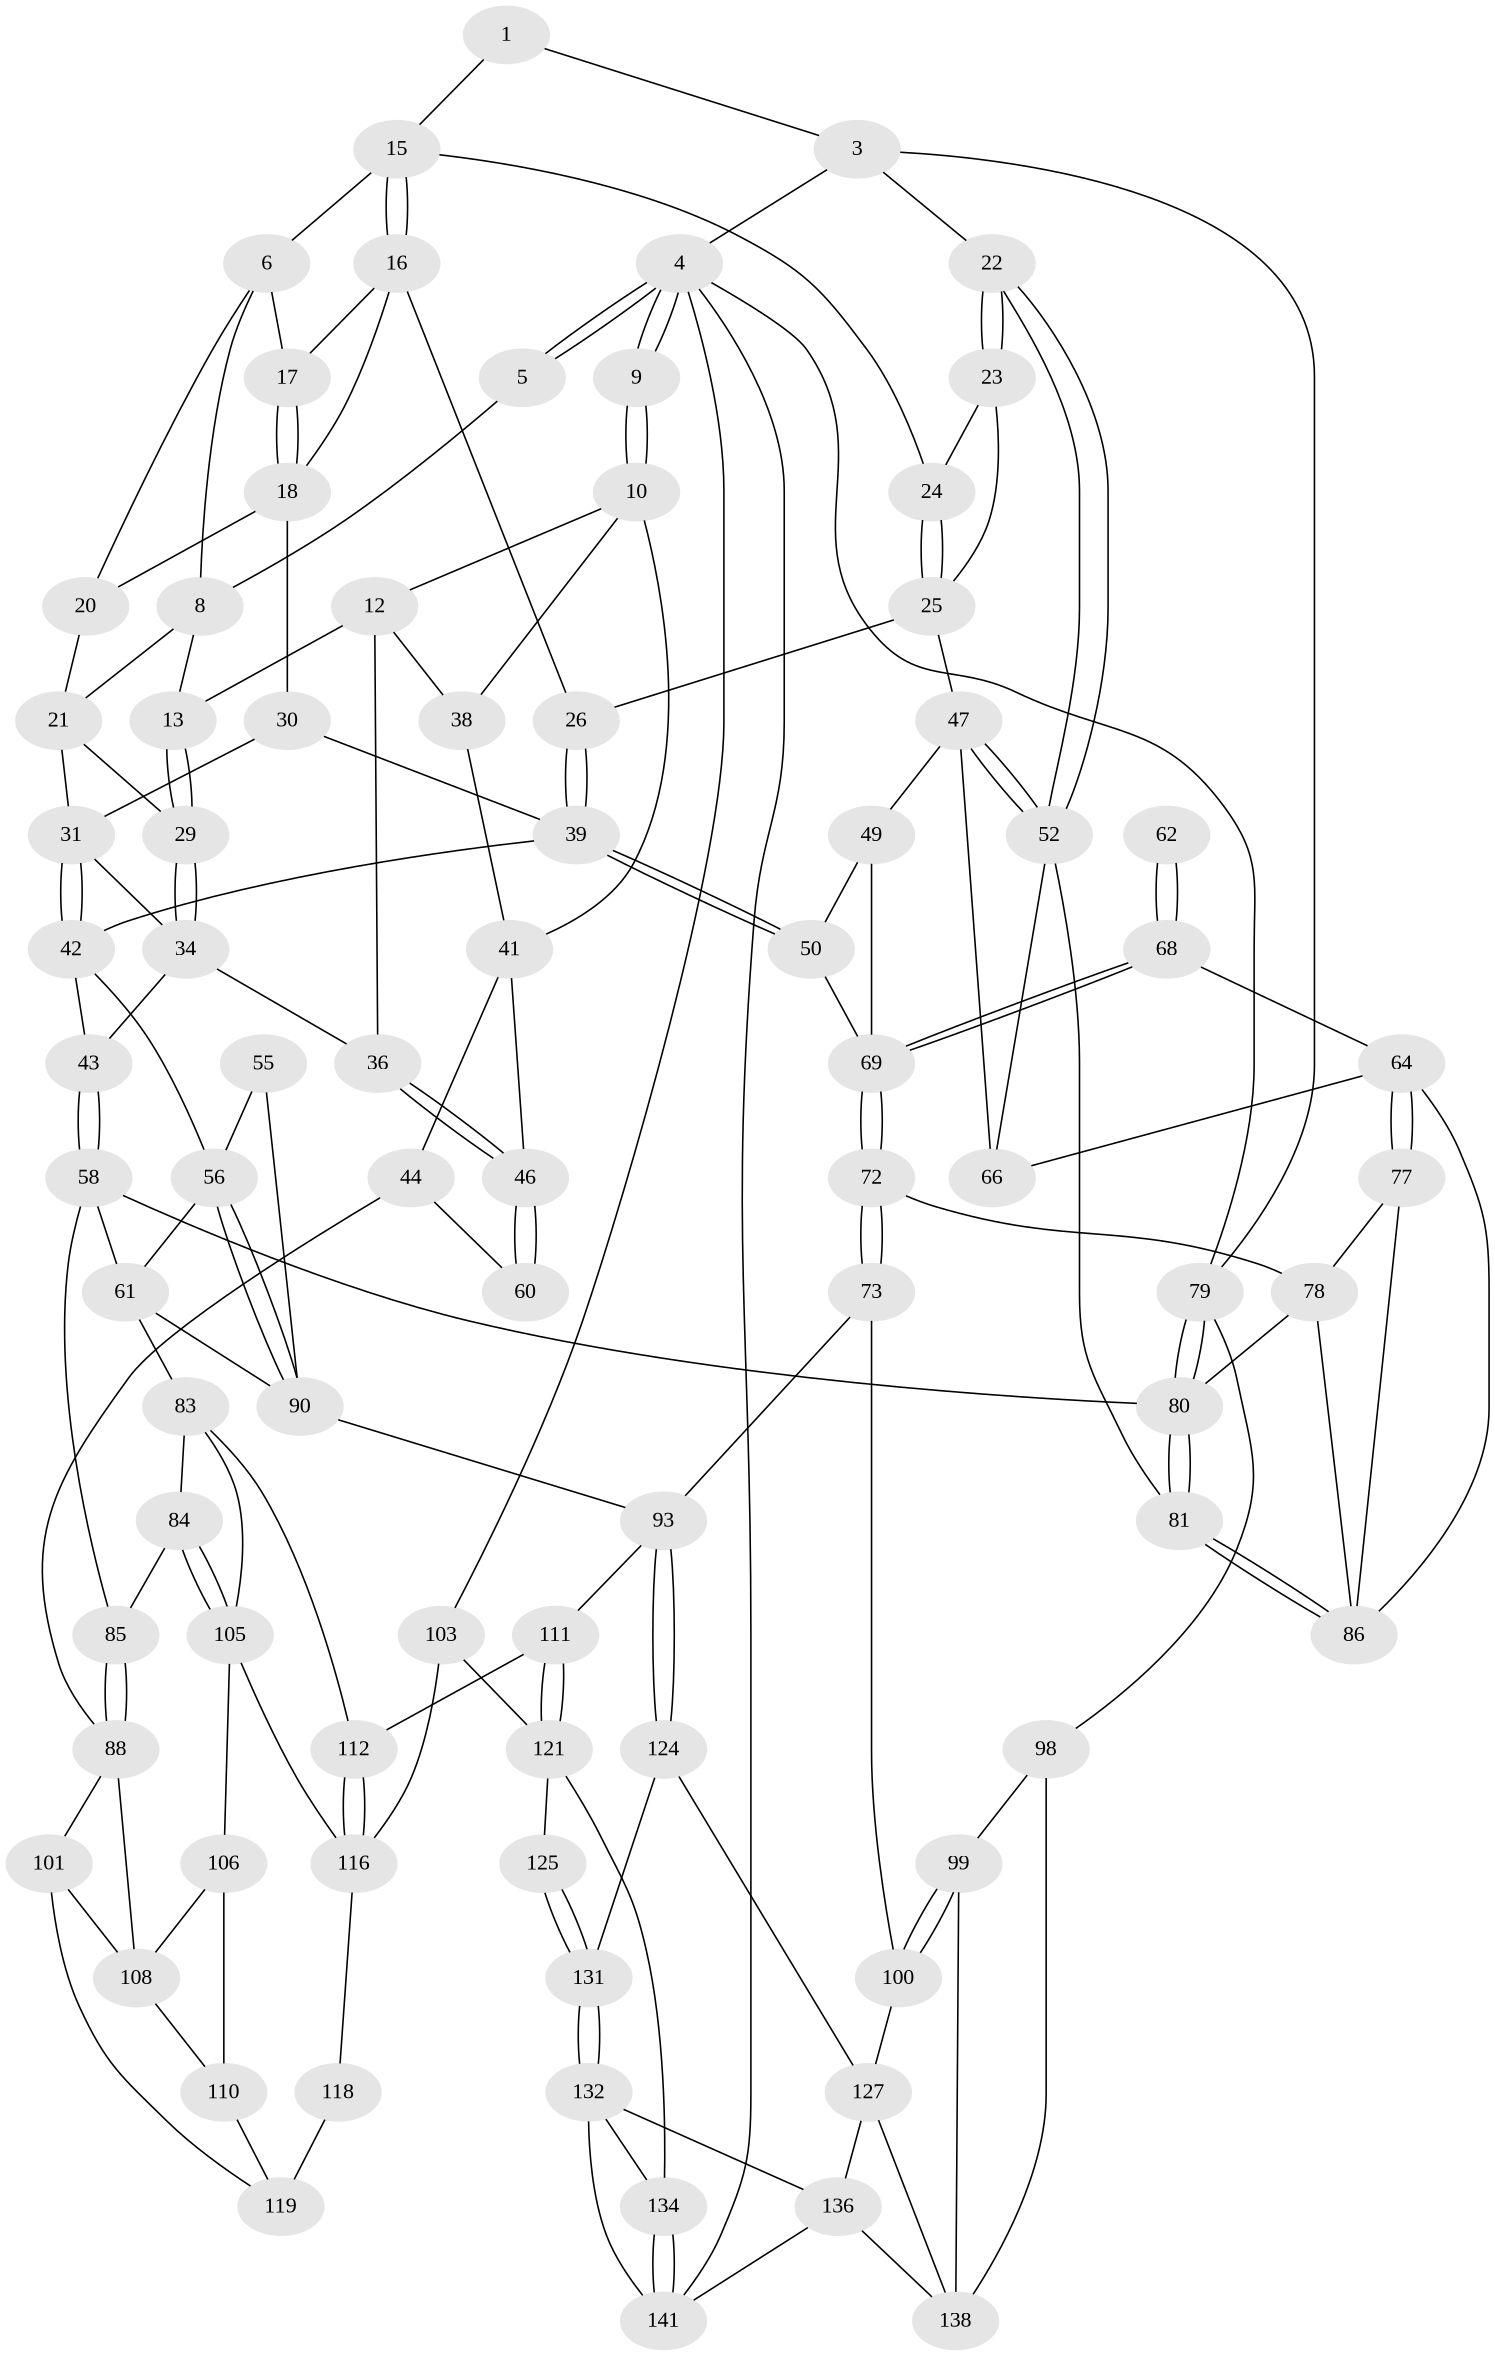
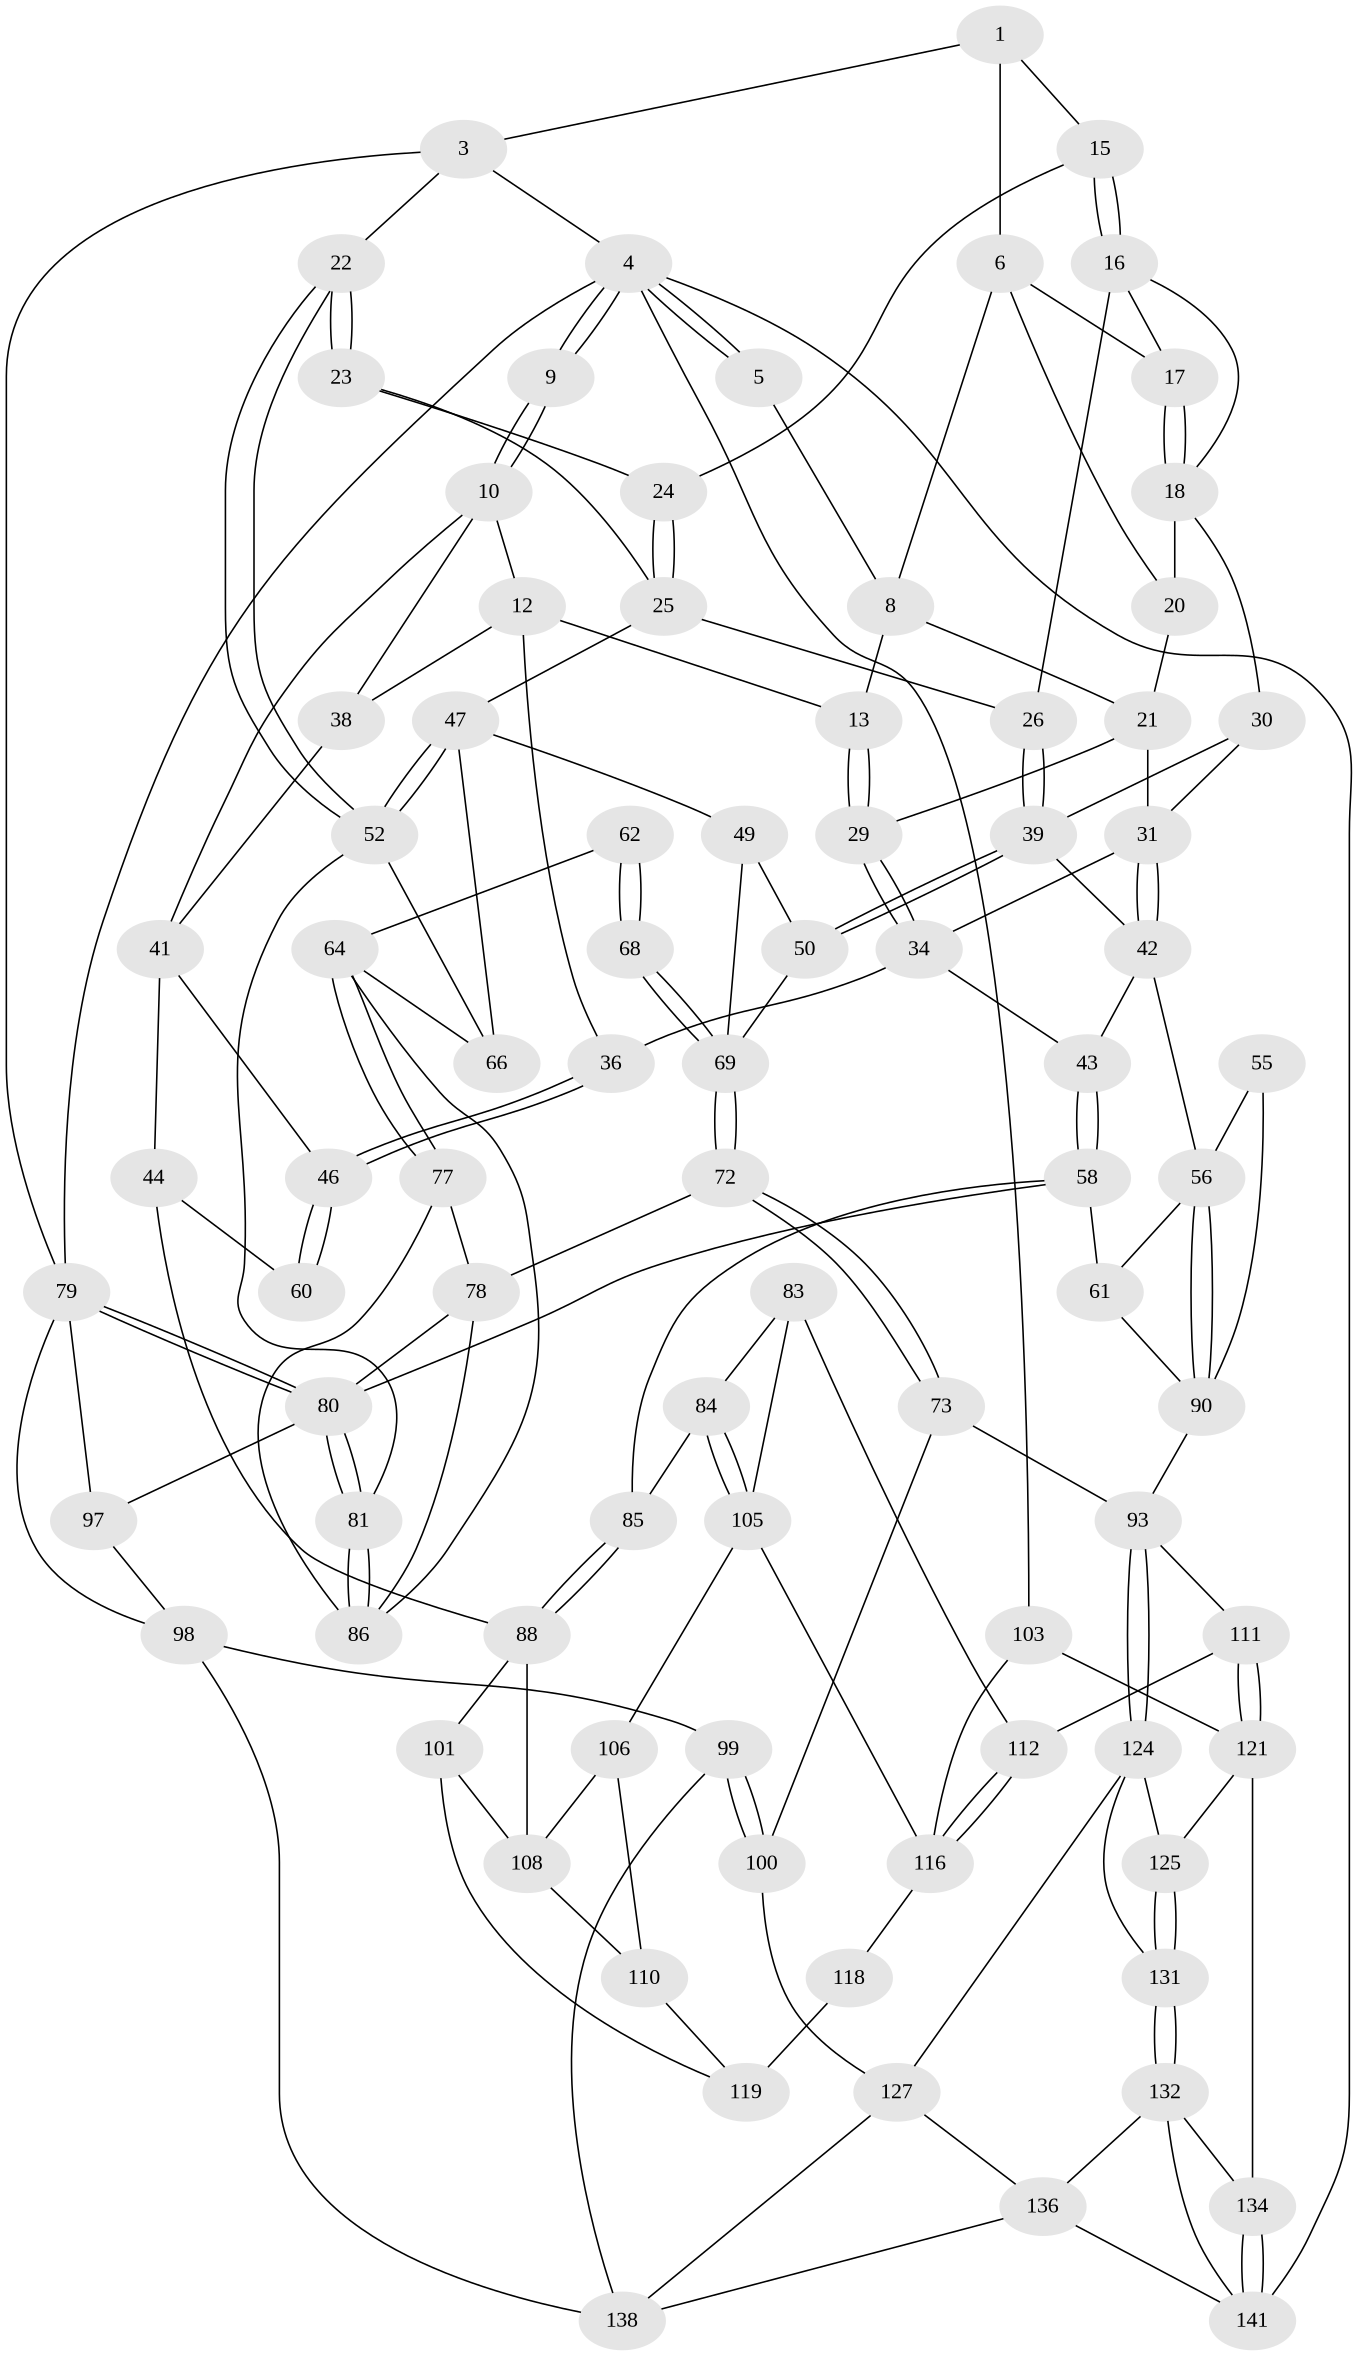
(332, 207) -> (1000, 149)
(1284, 1006) -> (488, 890)
(151, 1340) -> none
none -> (94, 1521)
none -> (1152, 1806)
